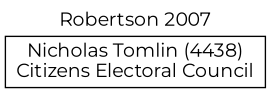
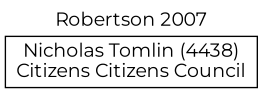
(135, 62) -> (131, 62)
